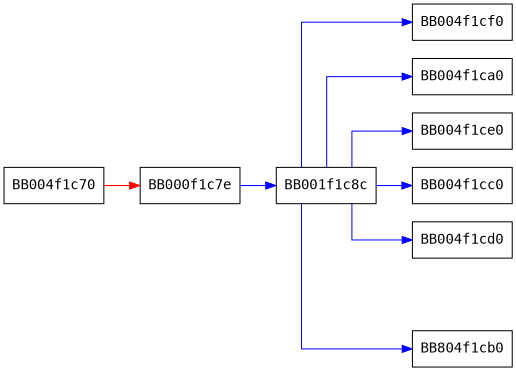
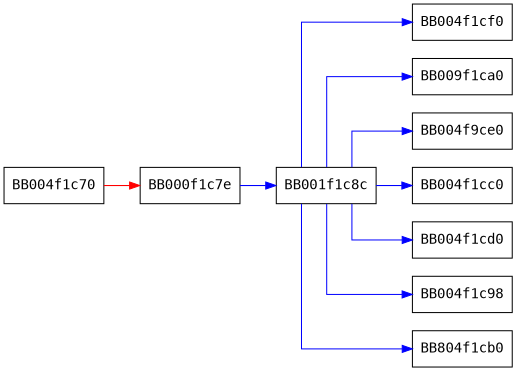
(462, 77) -> (462, 77)
(462, 131) -> (462, 131)
none -> (462, 294)
